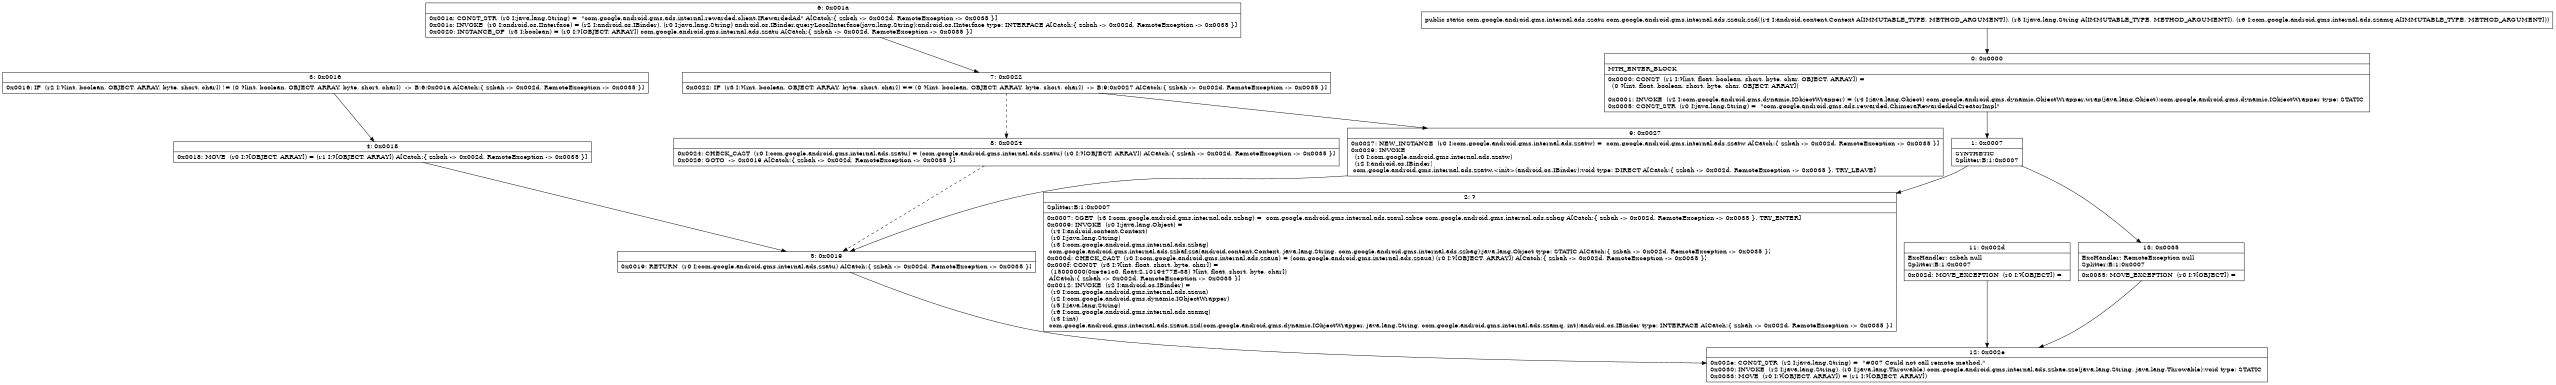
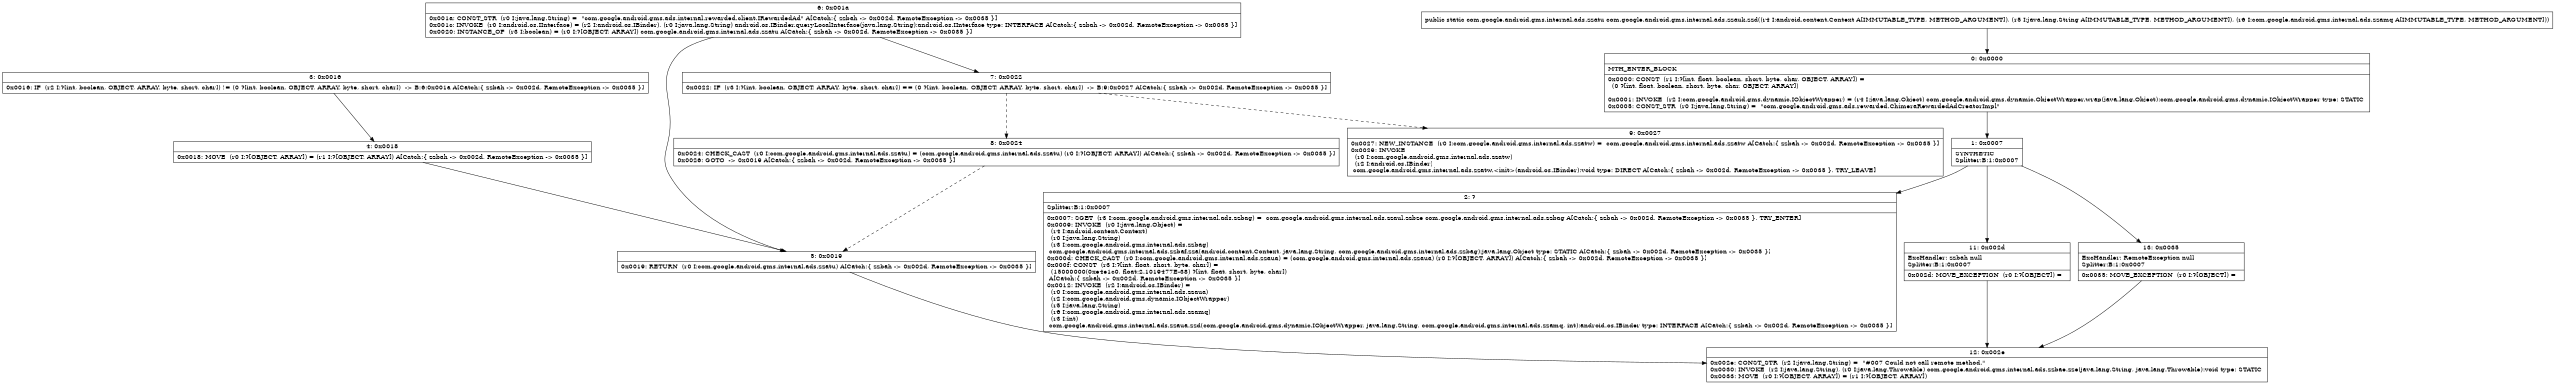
(1261, 110) -> (1261, 110)
(1096, 184) -> (665, 162)
none -> (1987, 202)
